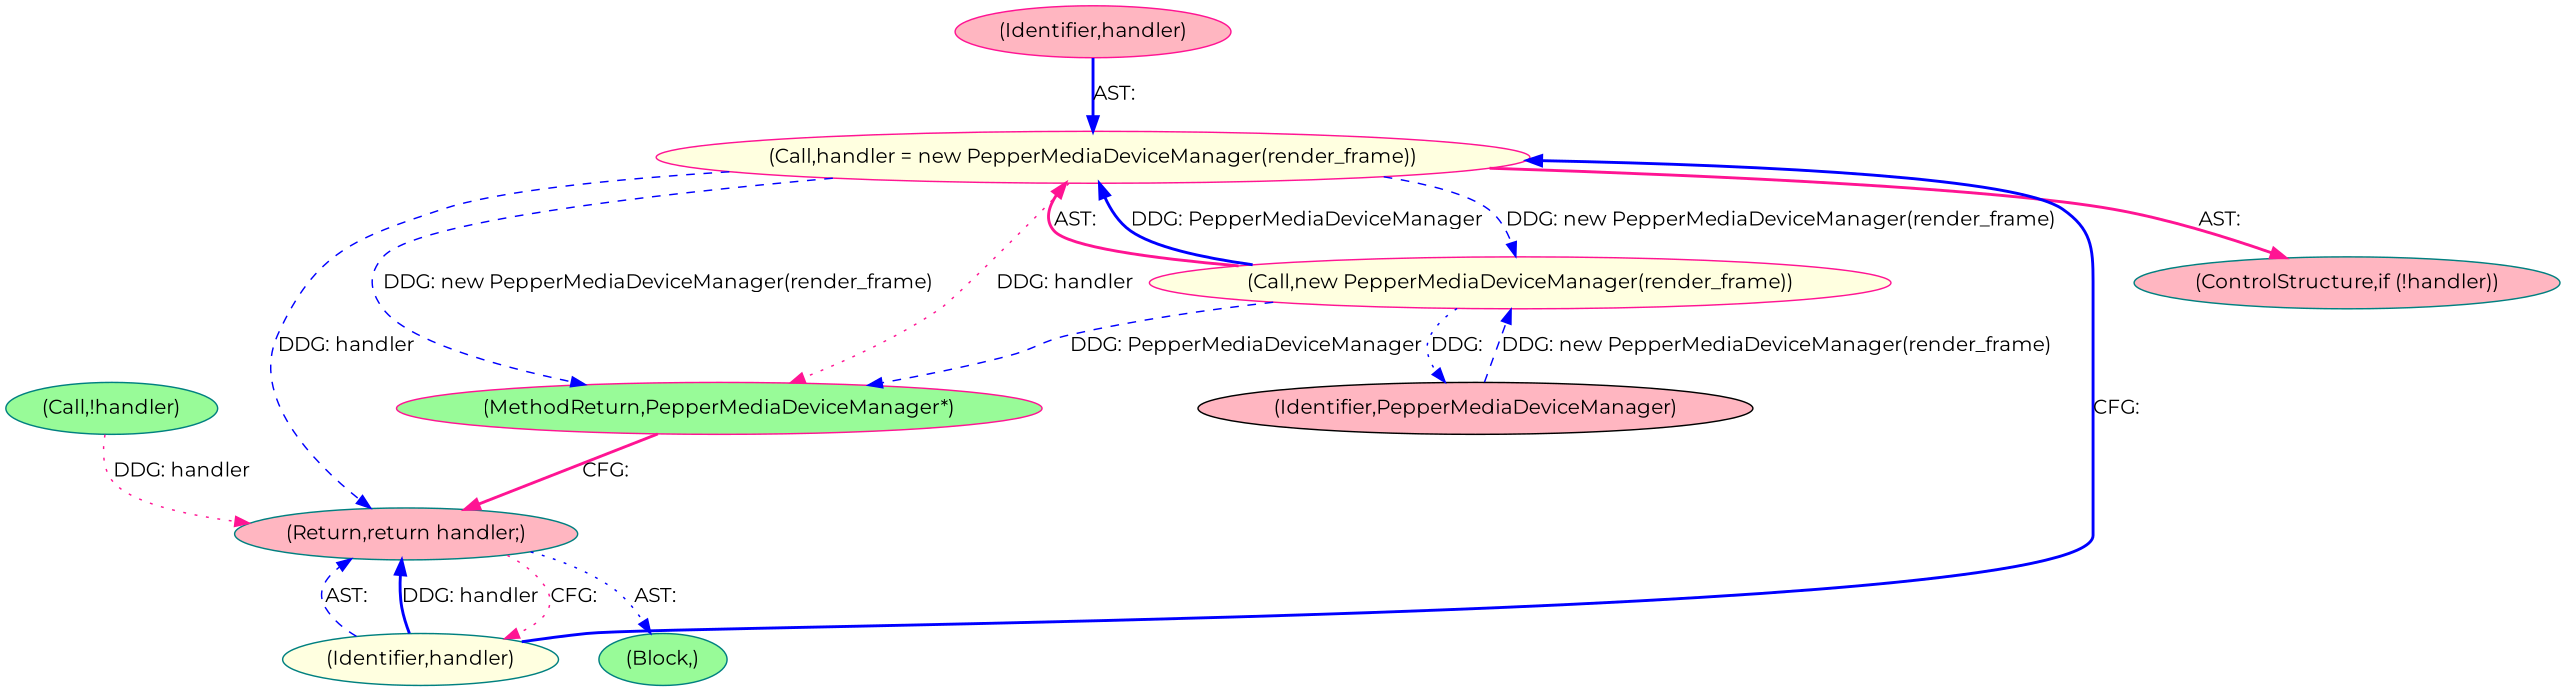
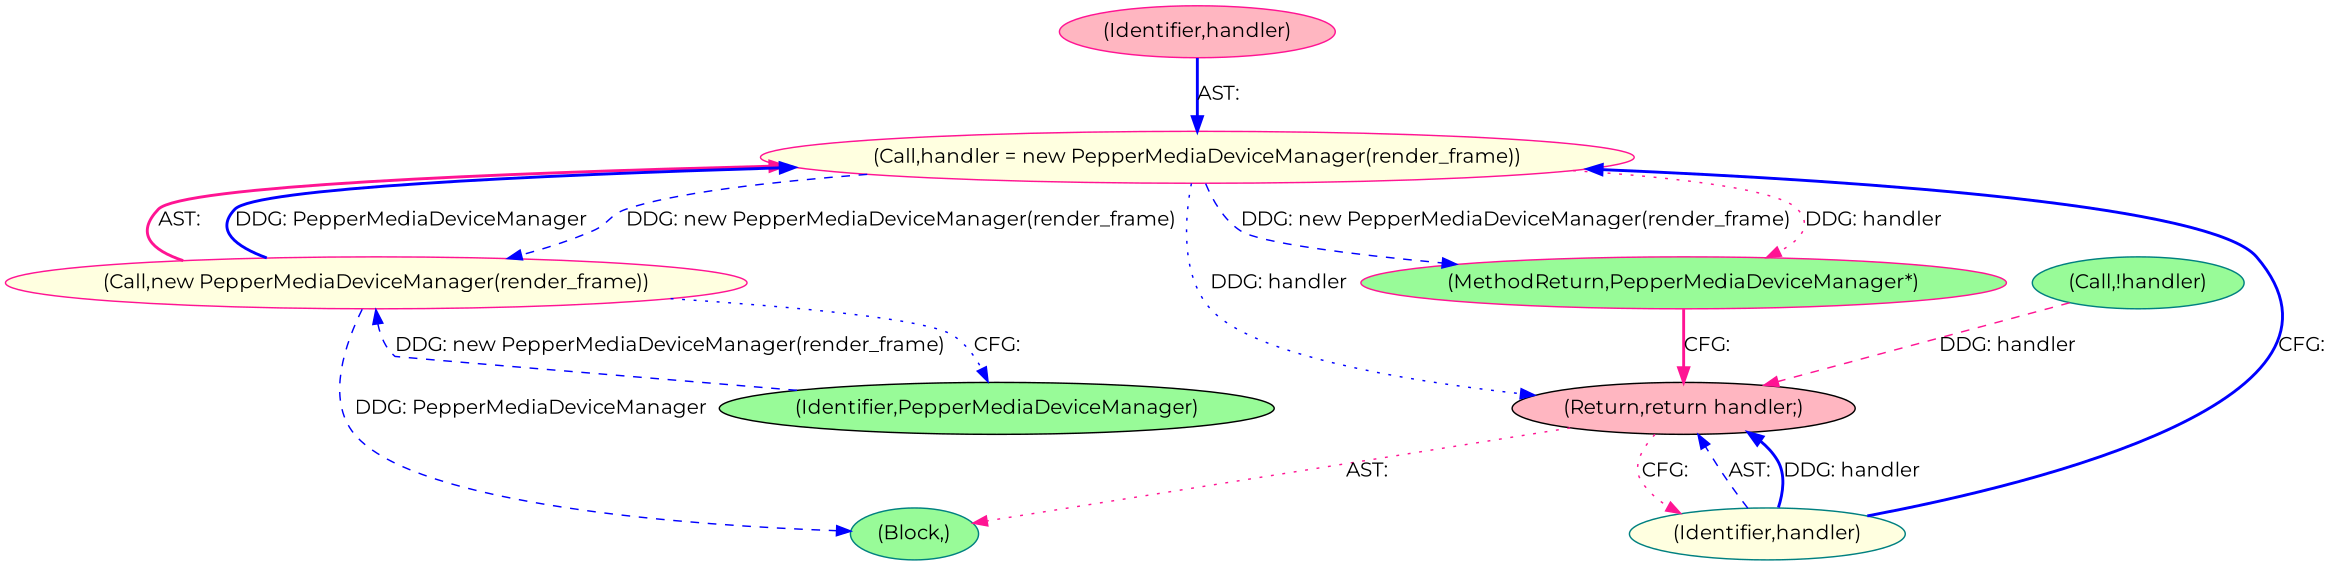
(384, 230) -> (1296, 353)
(2347, 283) -> none
(1076, 334) -> (523, 500)
(1460, 346) -> (1000, 346)
(1475, 408) -> (997, 408)
(147, 502) -> (1924, 342)
(406, 534) -> (1684, 408)
(594, 576) -> (1279, 474)
